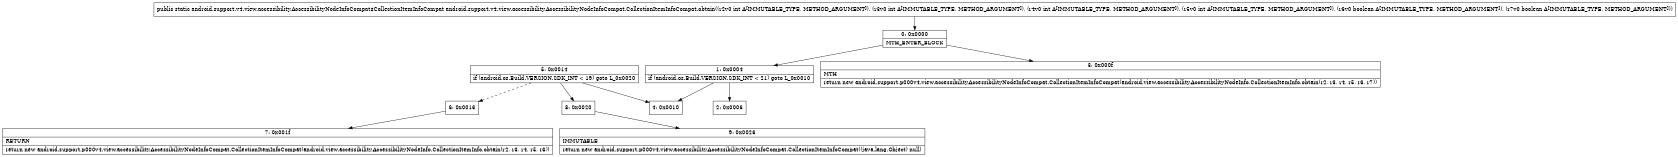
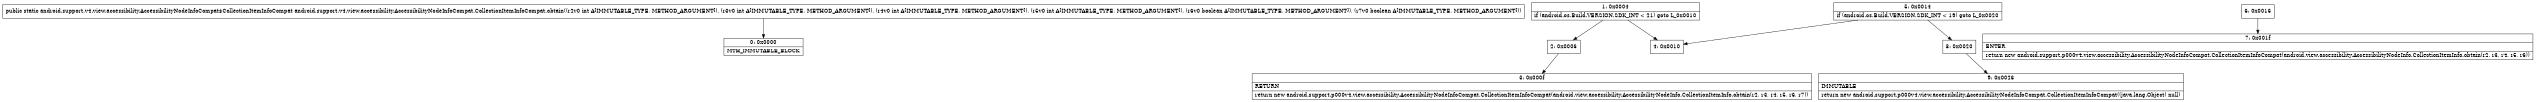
(915, 43) -> (764, 51)
(988, 53) -> (1552, 62)
(830, 55) -> none
(830, 74) -> (1267, 86)
(507, 92) -> none
(18, 141) -> (1996, 47)
